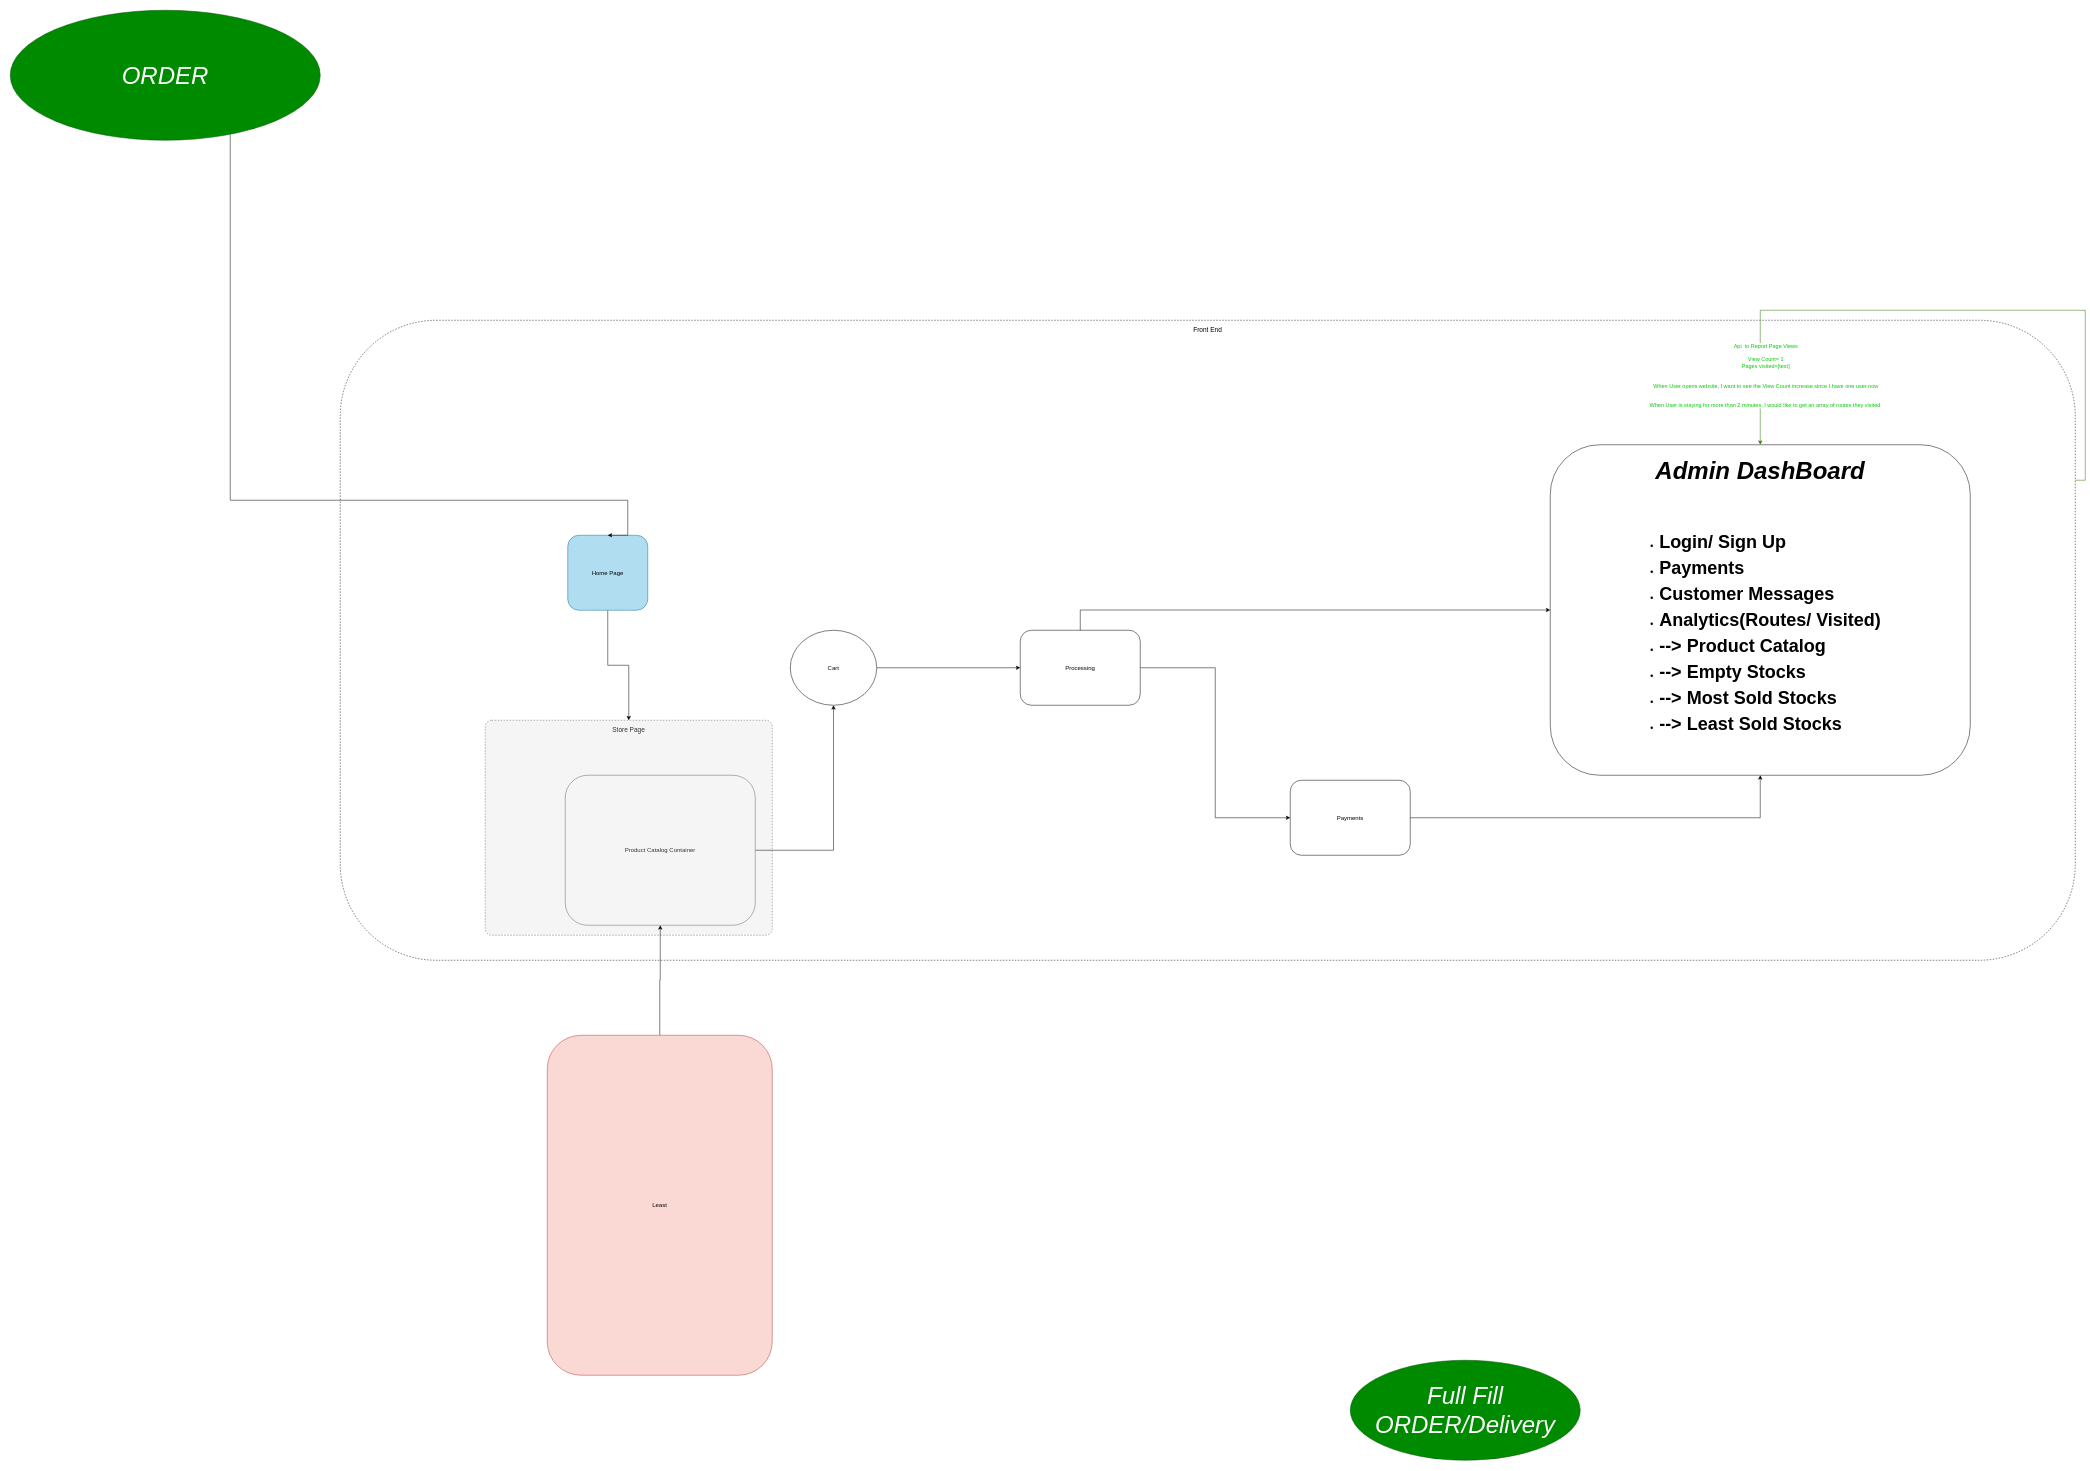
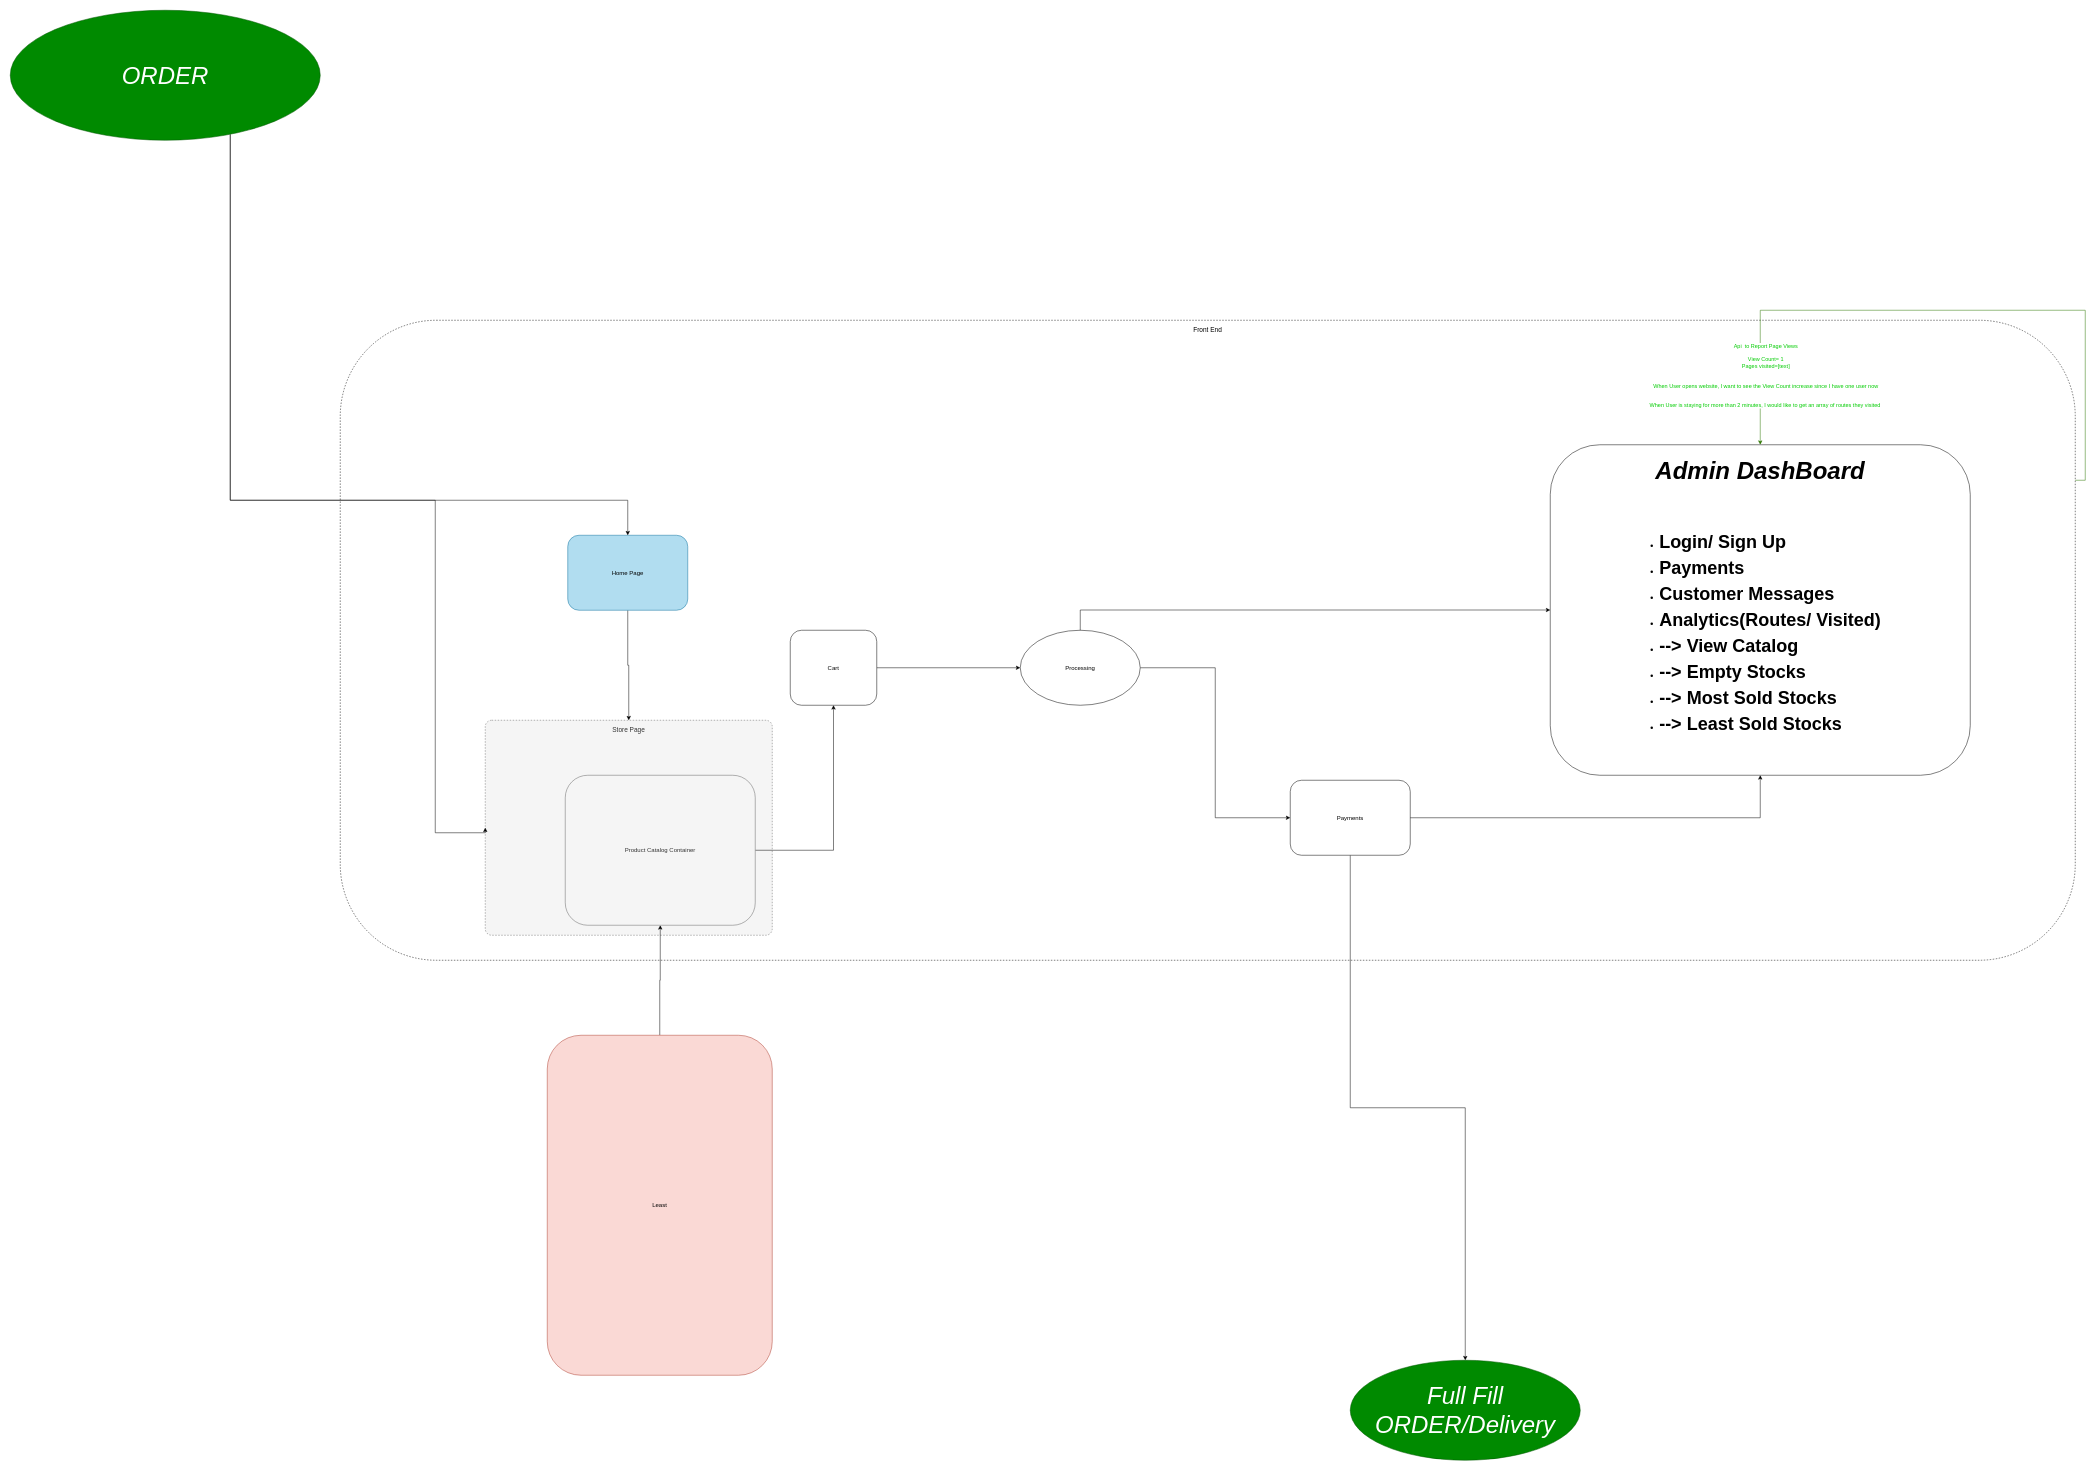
(1760, 481) -> (1760, 481)
(608, 573) -> (628, 573)
(834, 668) -> (834, 668)
(1080, 668) -> (1080, 668)
none -> (483, 833)
none -> (1465, 1355)
